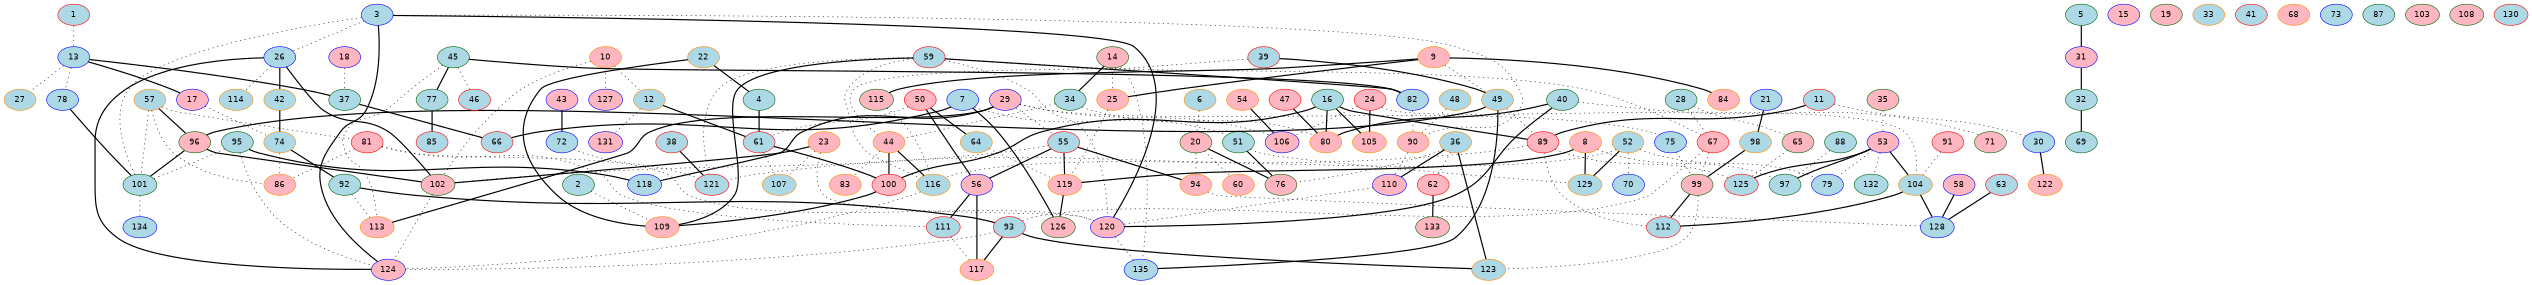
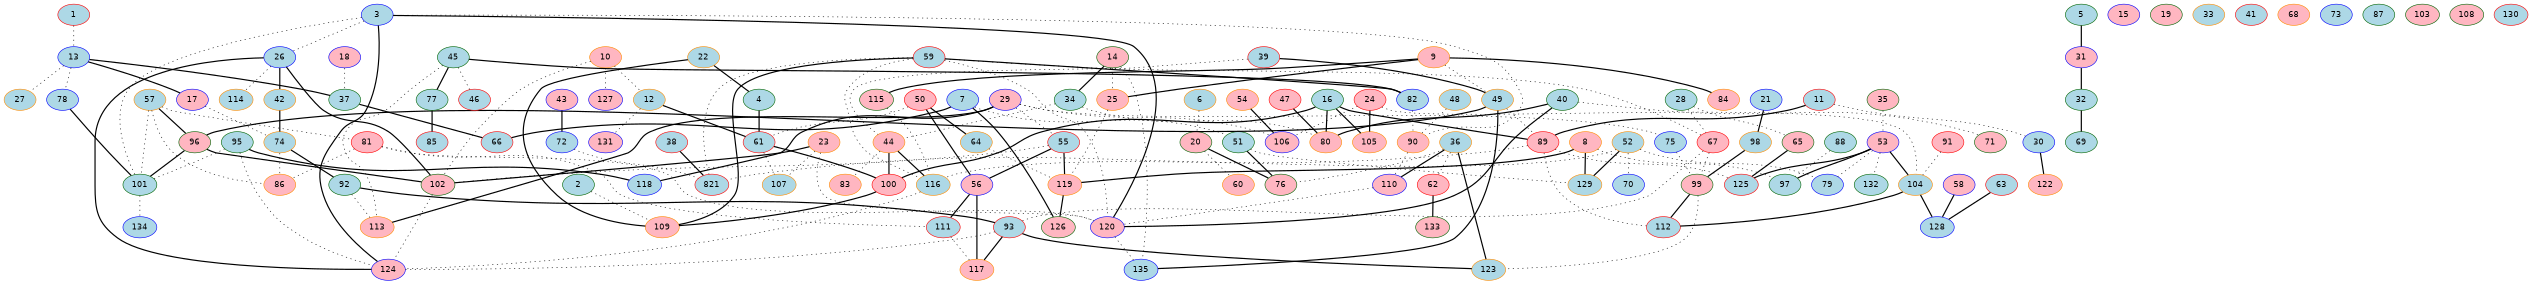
(1771, 163) -> (1771, 163)
(712, 185) -> (712, 185)
(1196, 185) -> none
